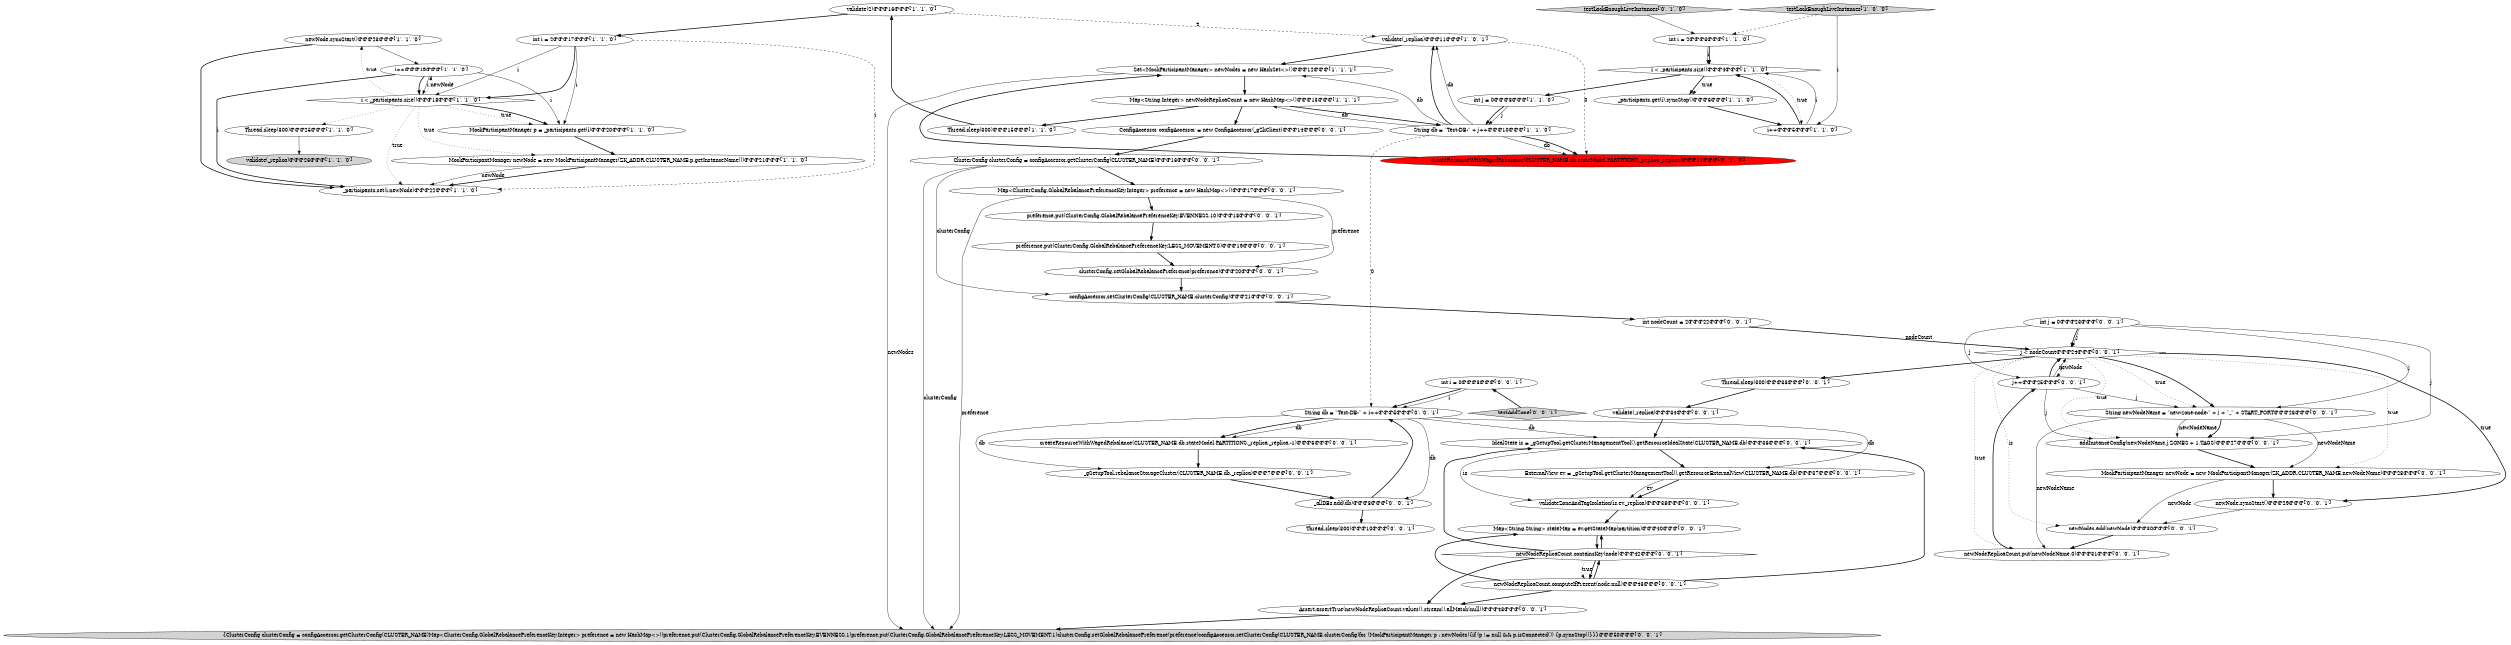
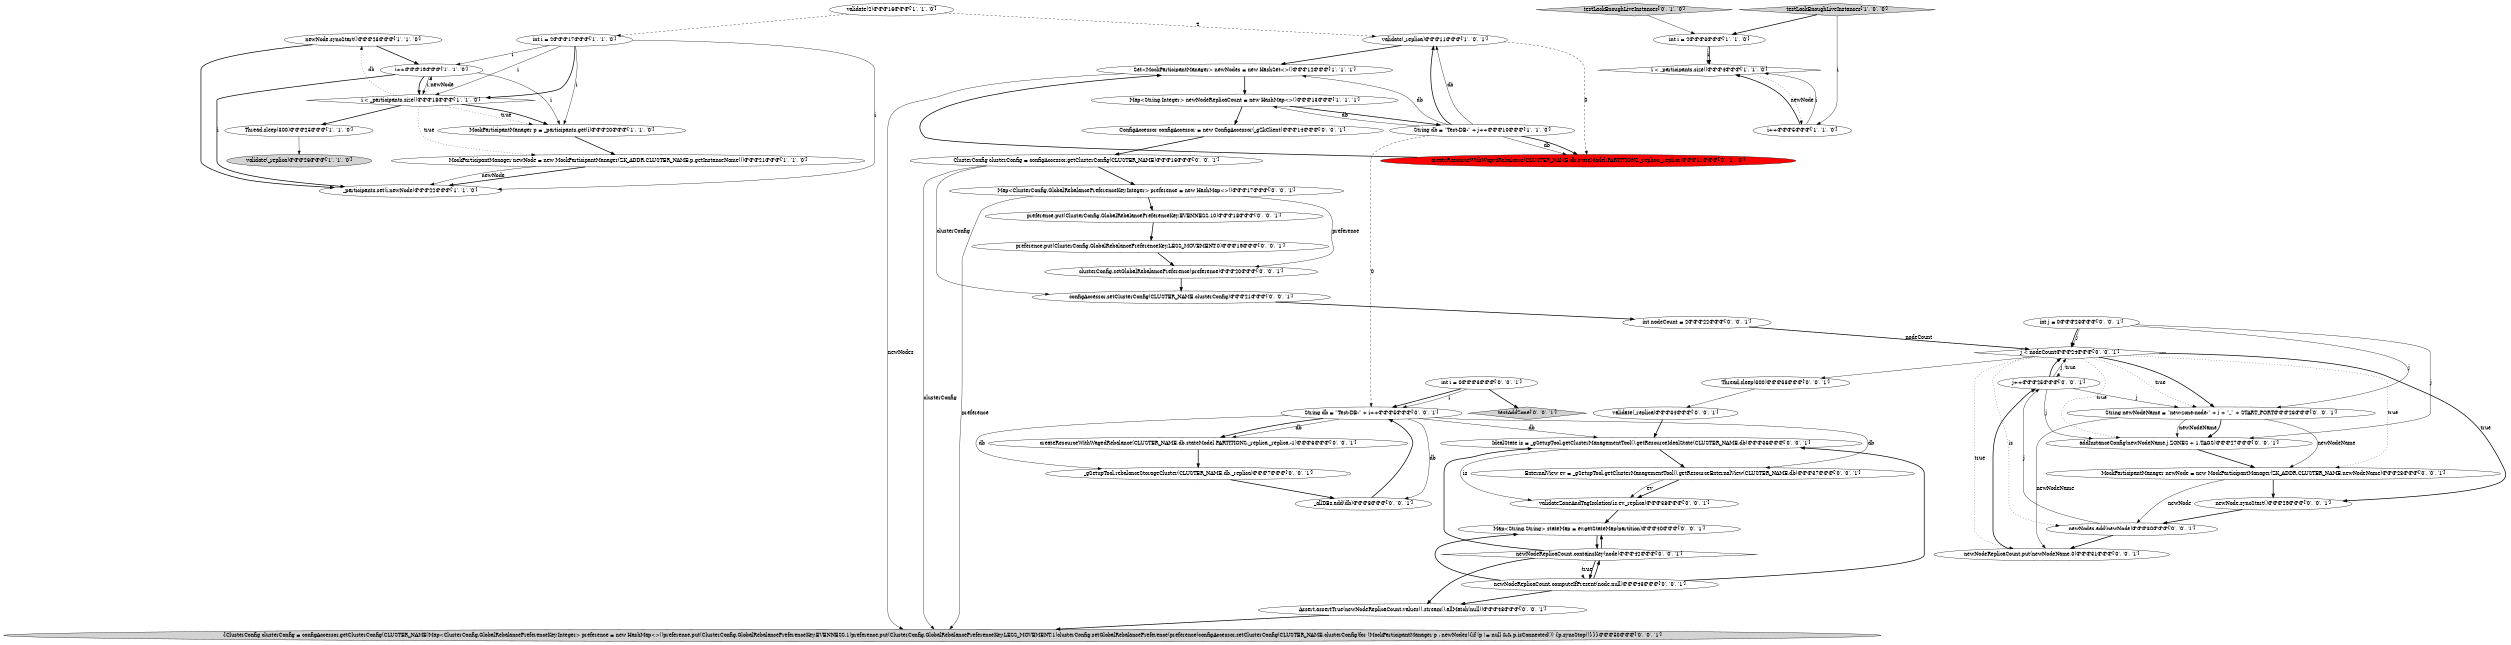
(1776, 24) -> (1776, 24)
(734, 25) -> (734, 25)
(396, 54) -> (396, 54)
none -> (504, 55)
(372, 70) -> (372, 70)
(1514, 100) -> none
(1685, 100) -> none
(1802, 100) -> (1802, 100)
(363, 115) -> (363, 115)
(1002, 131) -> none
(392, 143) -> none
(859, 169) -> (859, 169)
(1966, 342) -> (2023, 481)
(1930, 367) -> (1930, 367)
(2071, 368) -> (2071, 368)
(1722, 398) -> (1722, 398)
(1508, 399) -> (1502, 398)
(2204, 516) -> (2204, 516)
(1360, 529) -> none
